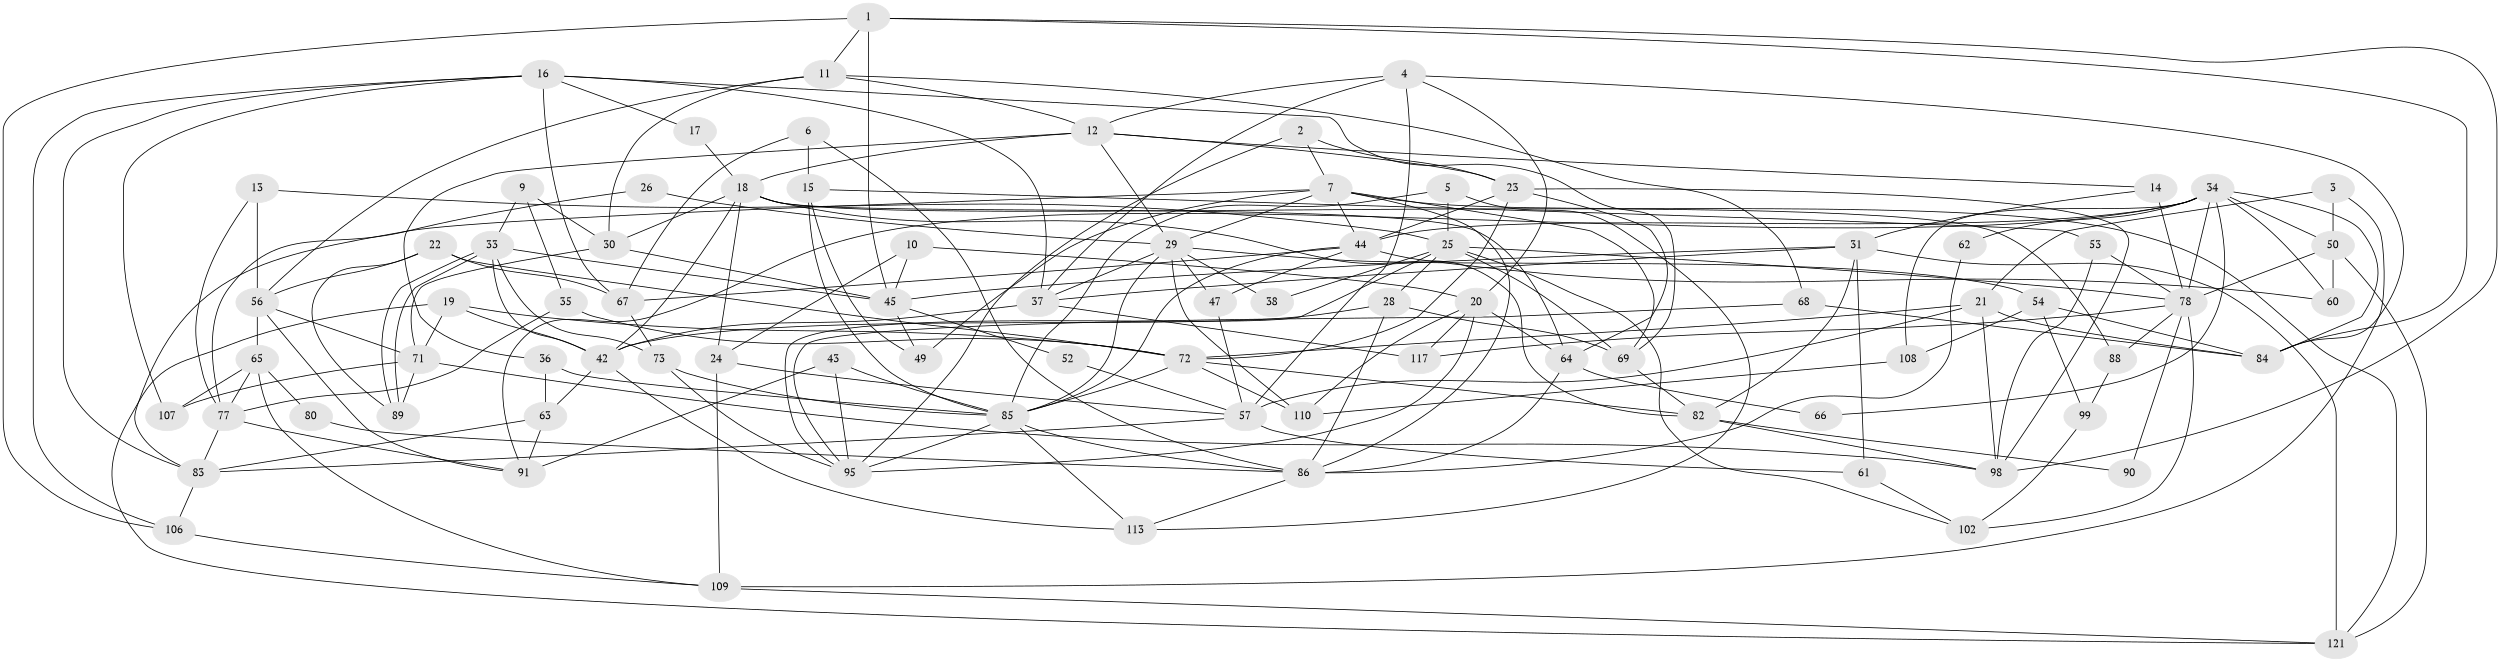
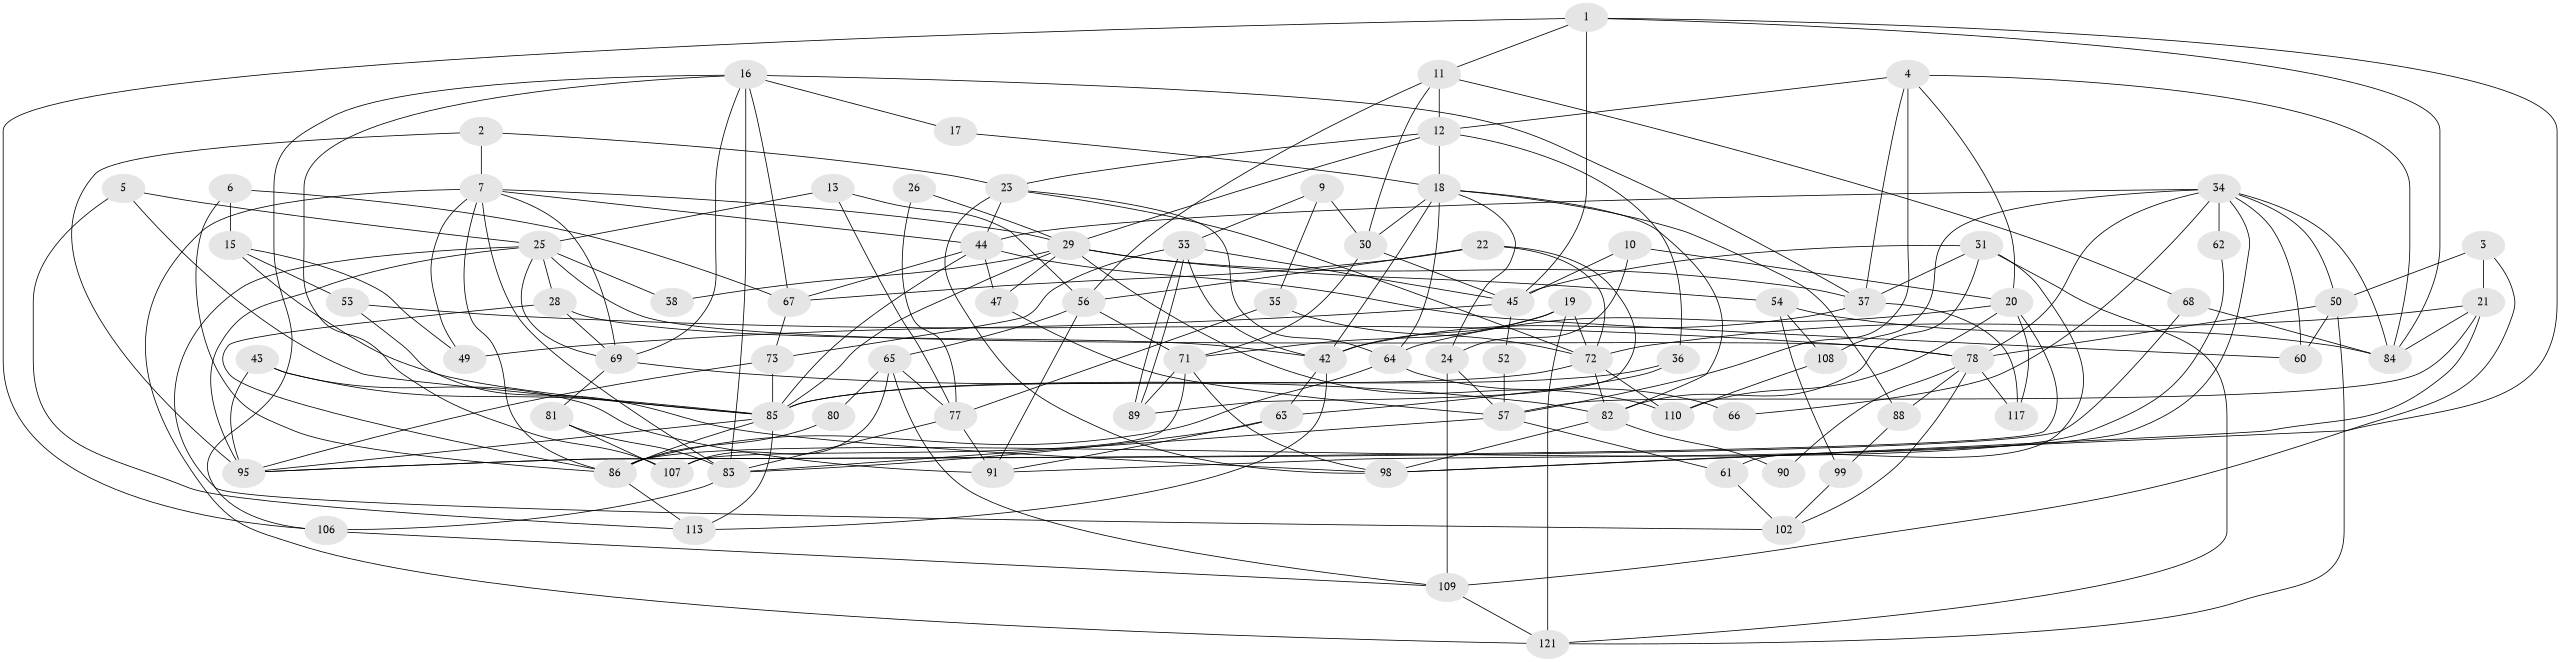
(2156, 188) -> none
none -> (552, 416)
